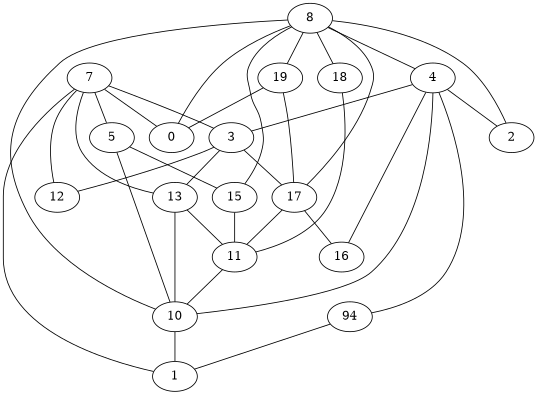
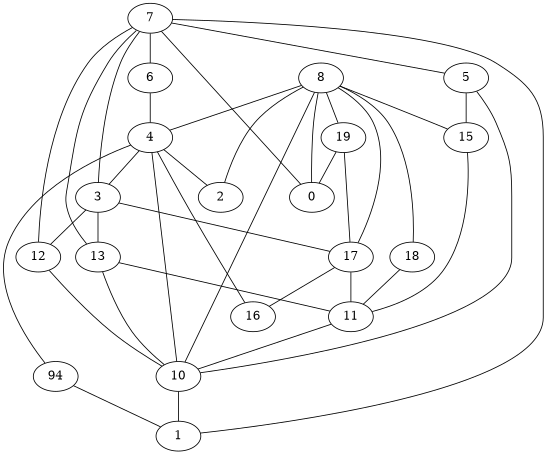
none -> (150, 78)
none -> (101, 323)
